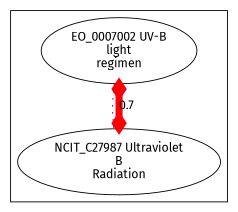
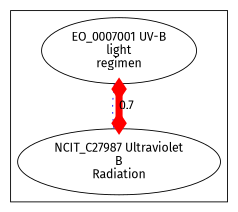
(119, 51) -> (119, 51)
